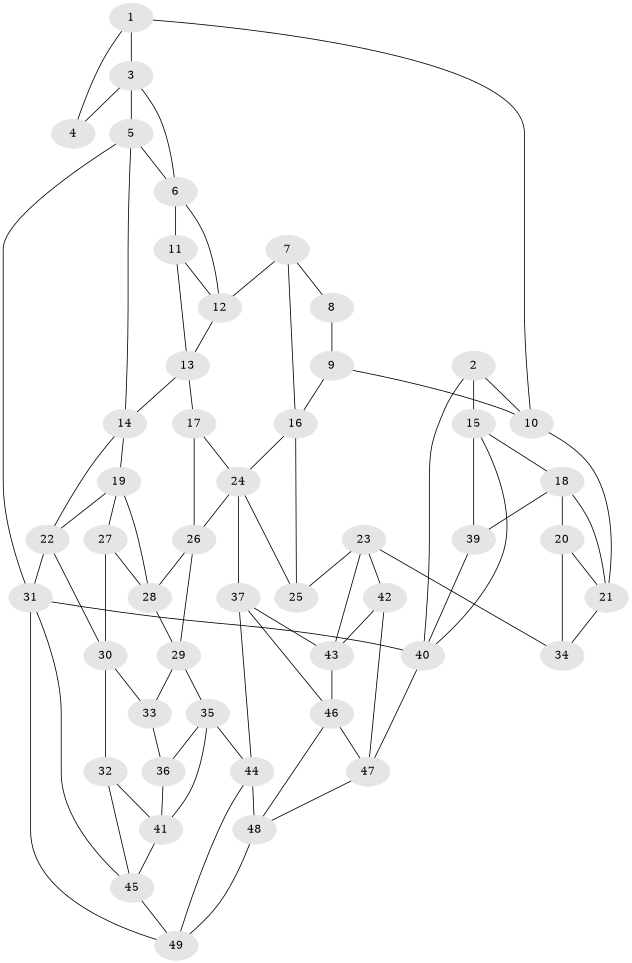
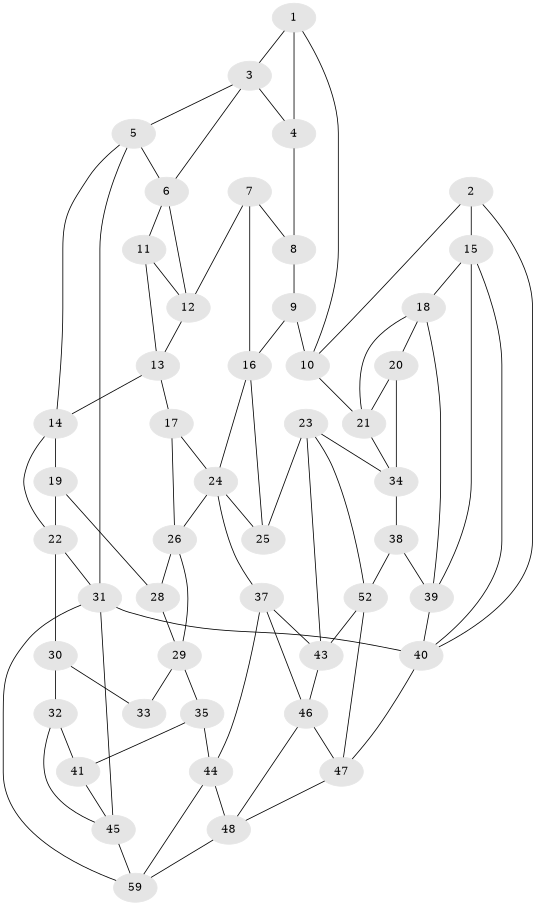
none -> (294, 192)
(106, 540) -> none
none -> (396, 540)
(385, 598) -> (366, 598)
(164, 772) -> none
(176, 946) -> (135, 888)
